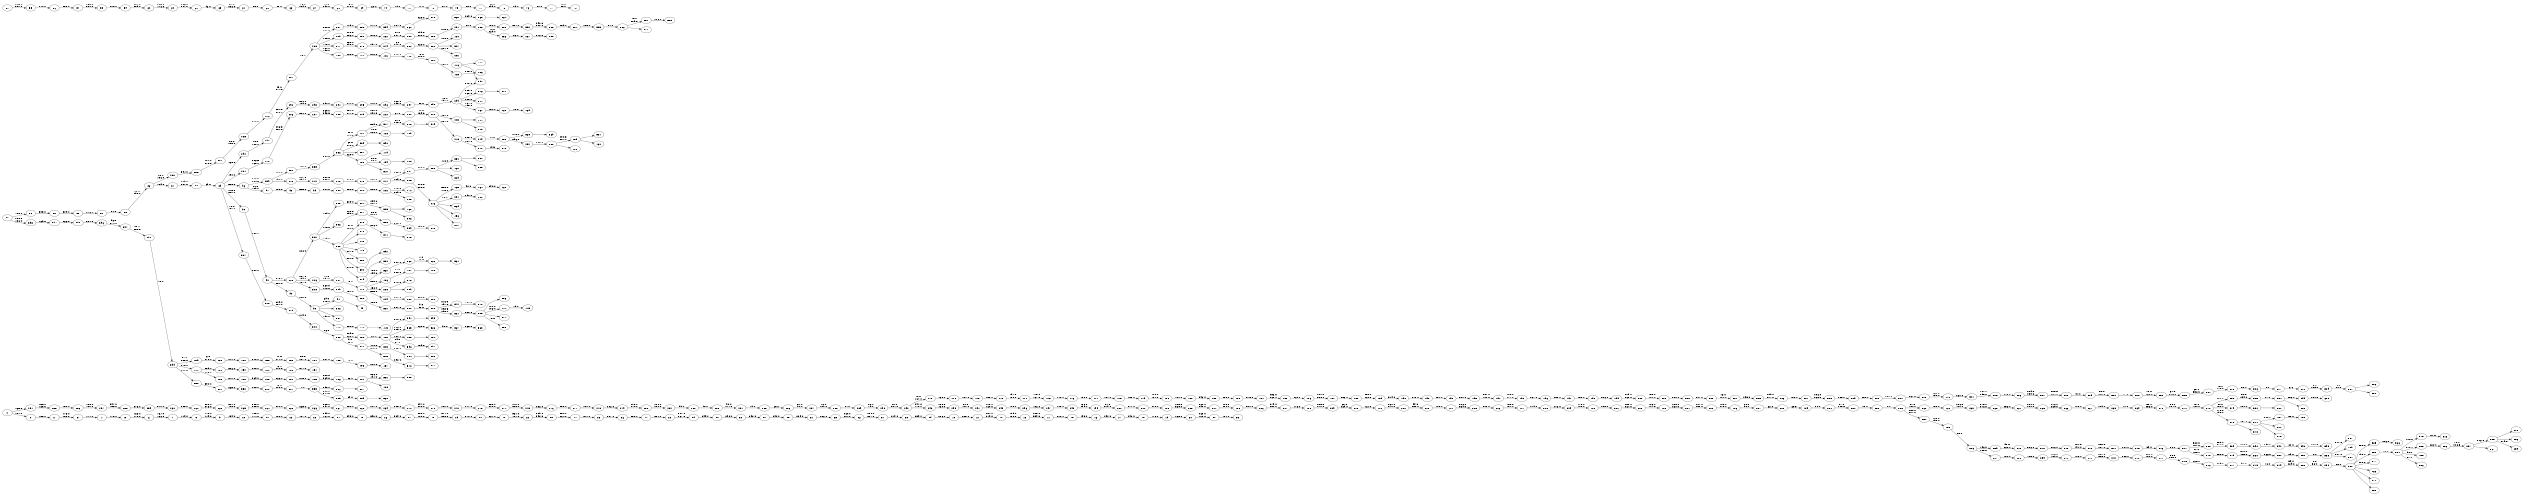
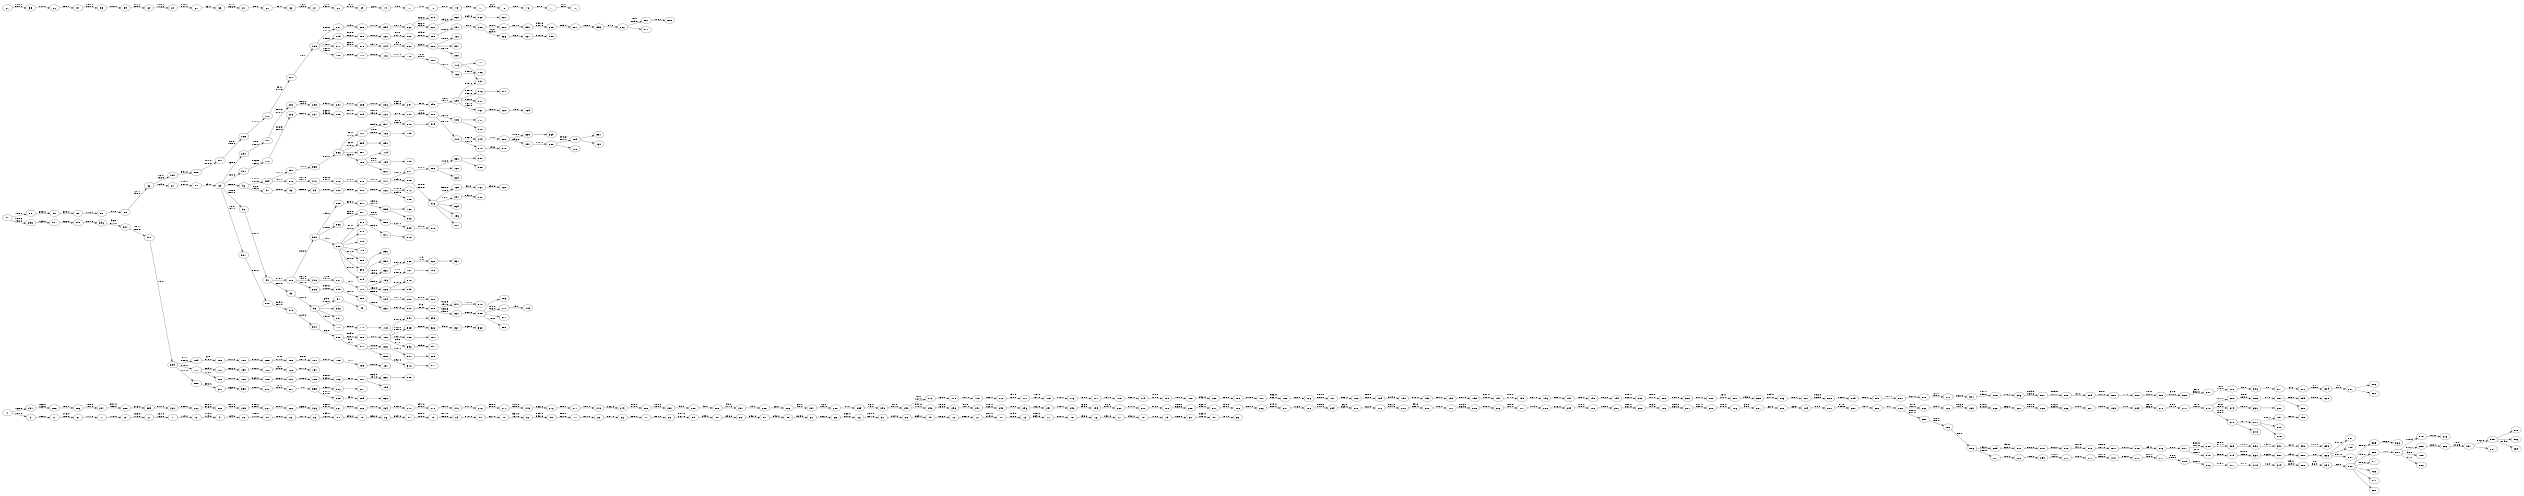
none -> (433, 27)
